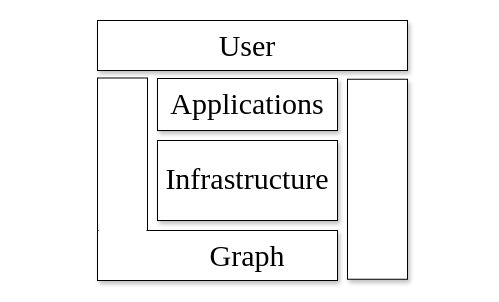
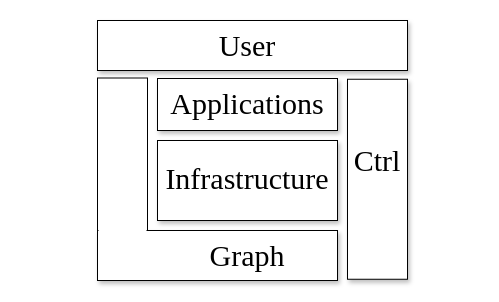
none -> (378, 161)
